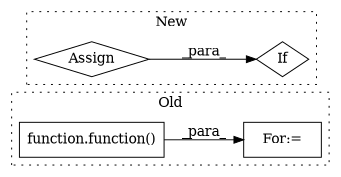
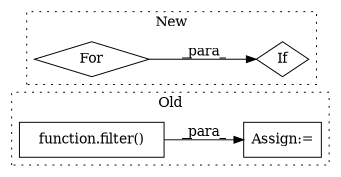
(92, 59) -> (92, 59)
(92, 140) -> (92, 140)
(283, 140) -> (283, 140)
